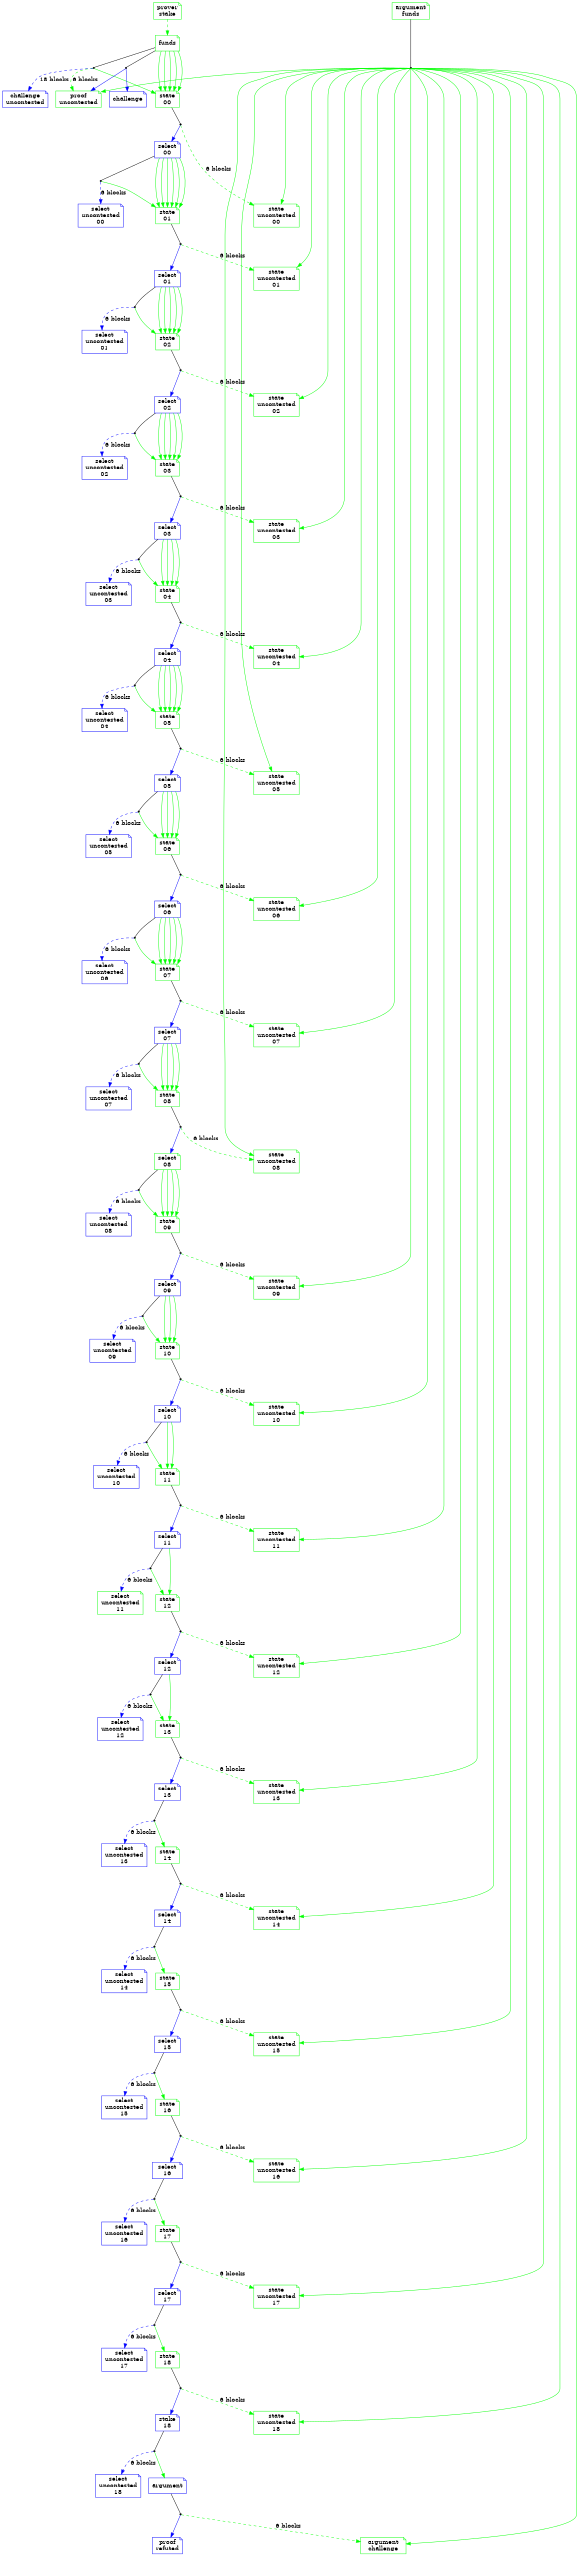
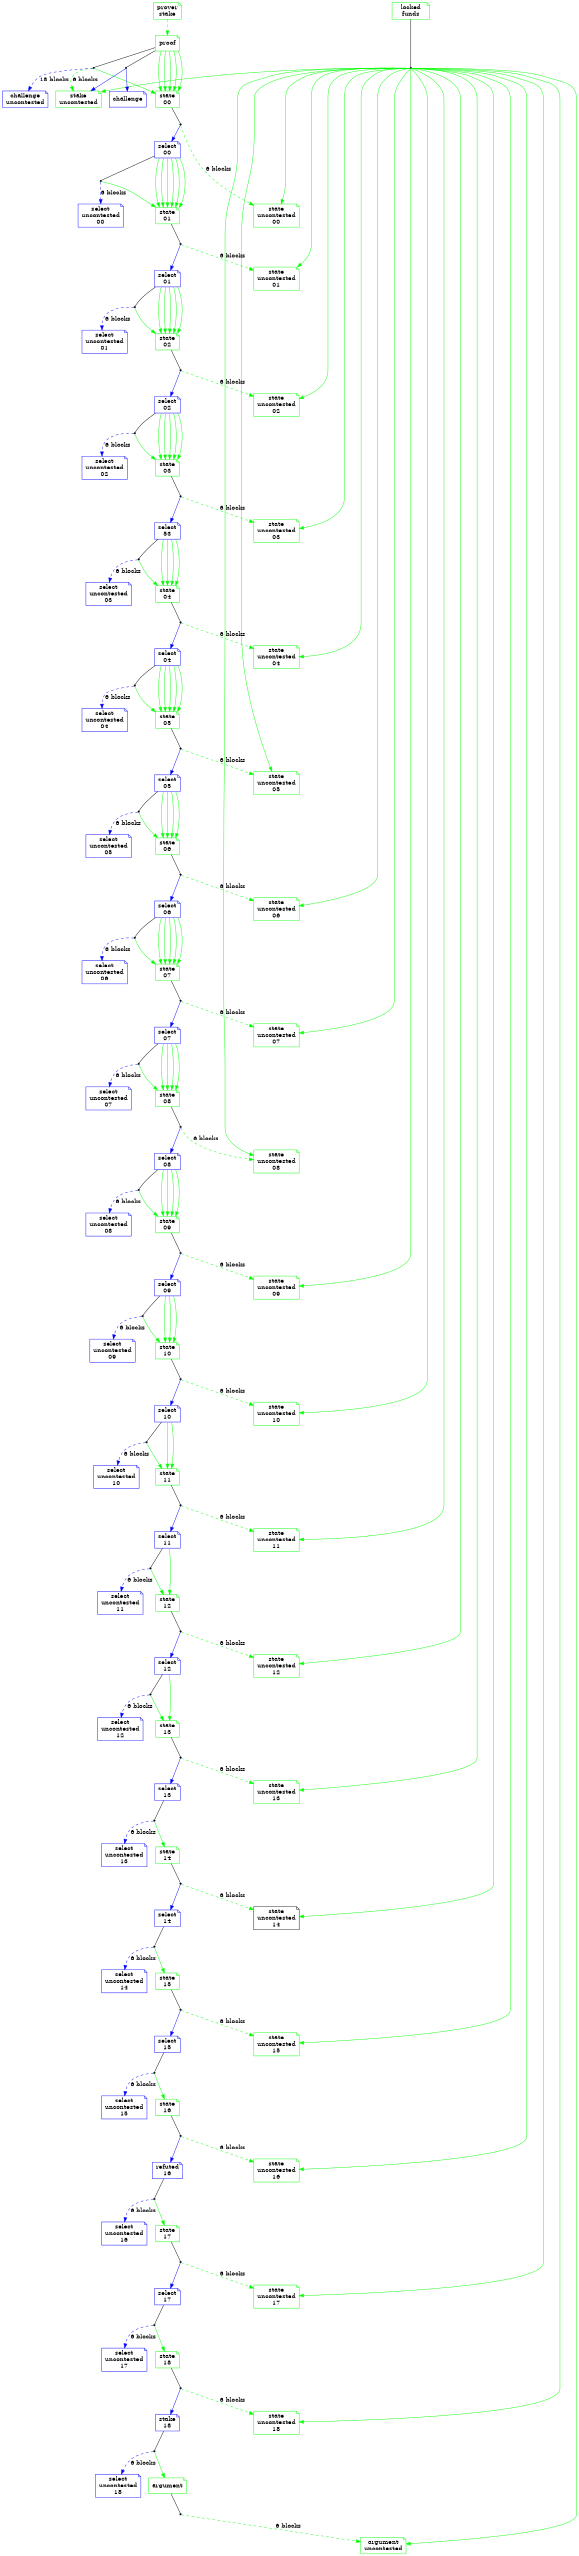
(411, 11) -> (411, 11)
(167, 43) -> (167, 43)
(78, 99) -> (78, 99)
(167, 531) -> (167, 531)
(167, 1161) -> (167, 1161)
(120, 1603) -> (120, 1603)
(276, 1918) -> (276, 1918)
(167, 2170) -> (167, 2170)
(167, 2486) -> (167, 2486)
(167, 2546) -> none
(383, 2546) -> (383, 2546)
